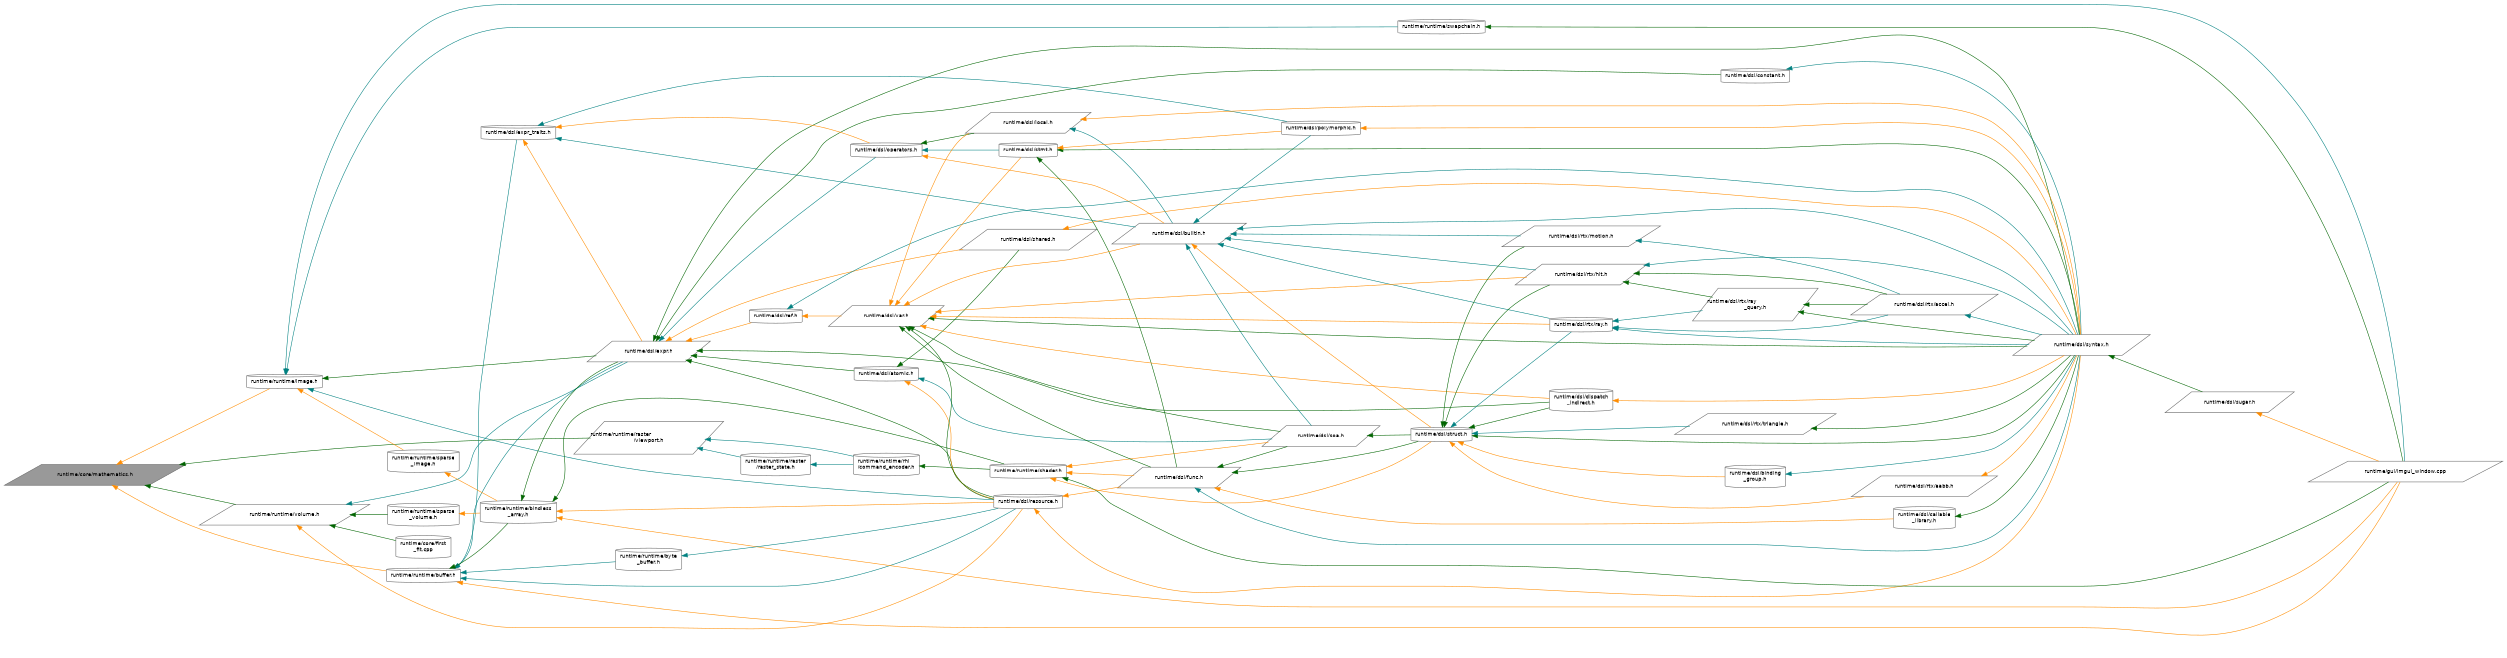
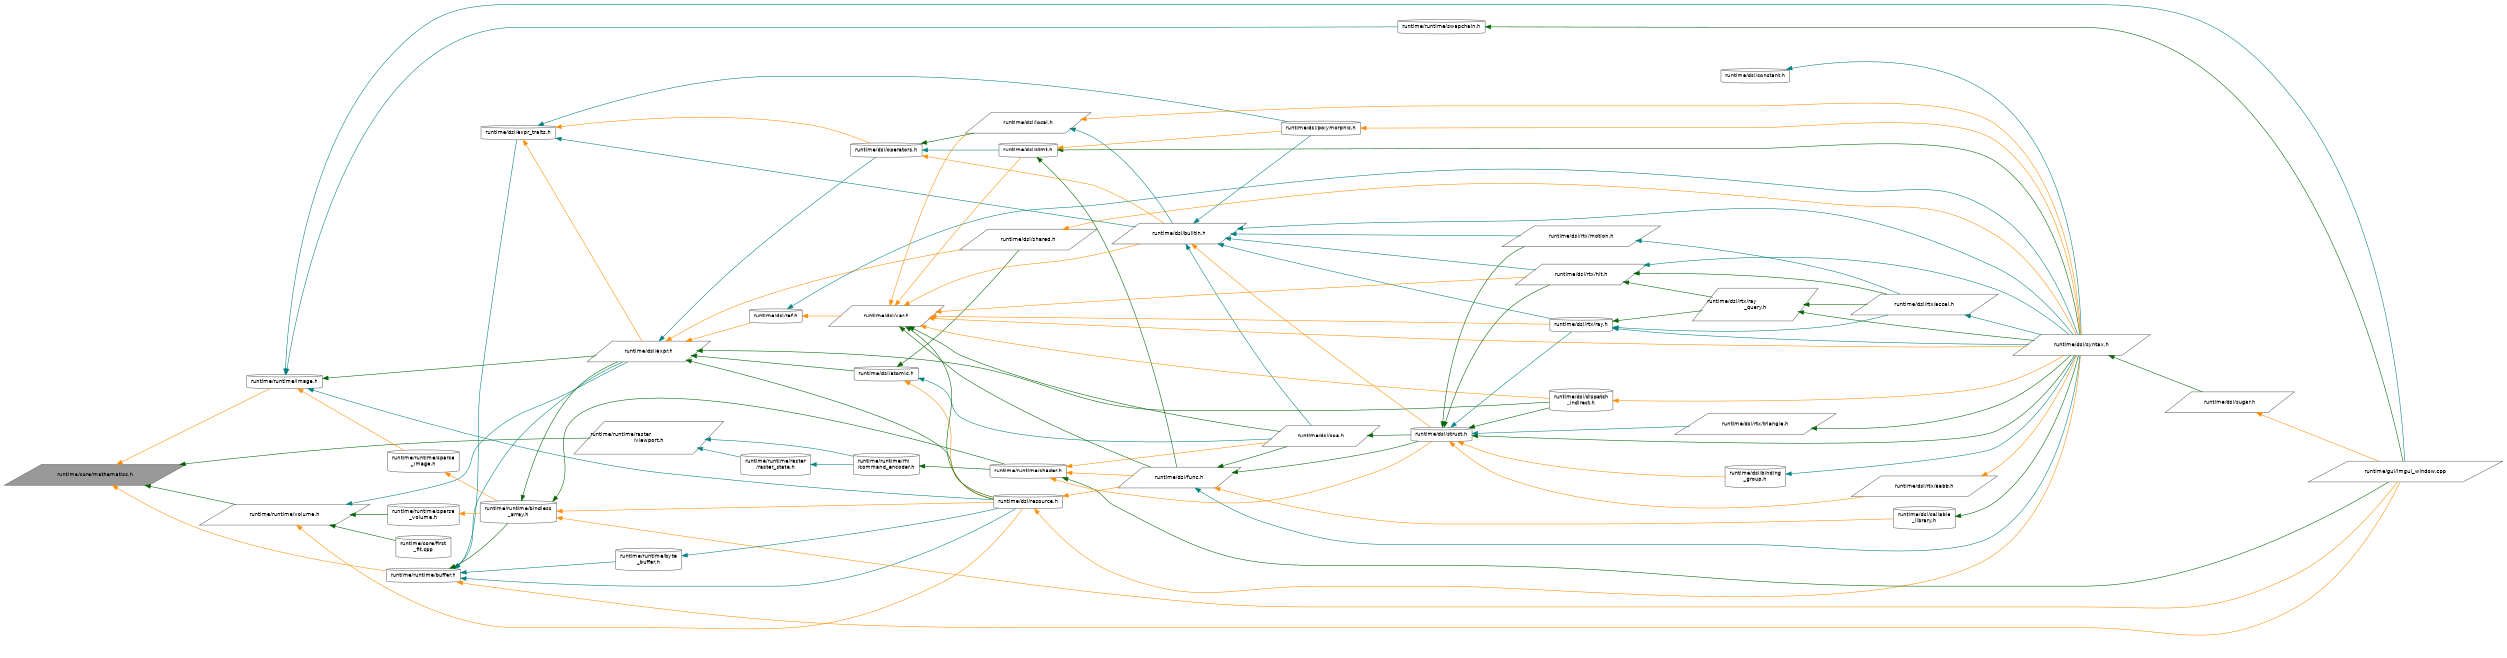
(1408, 49) -> none
(1140, 79) -> none
(1660, 316) -> (1660, 316)
(1453, 339) -> (1453, 339)
